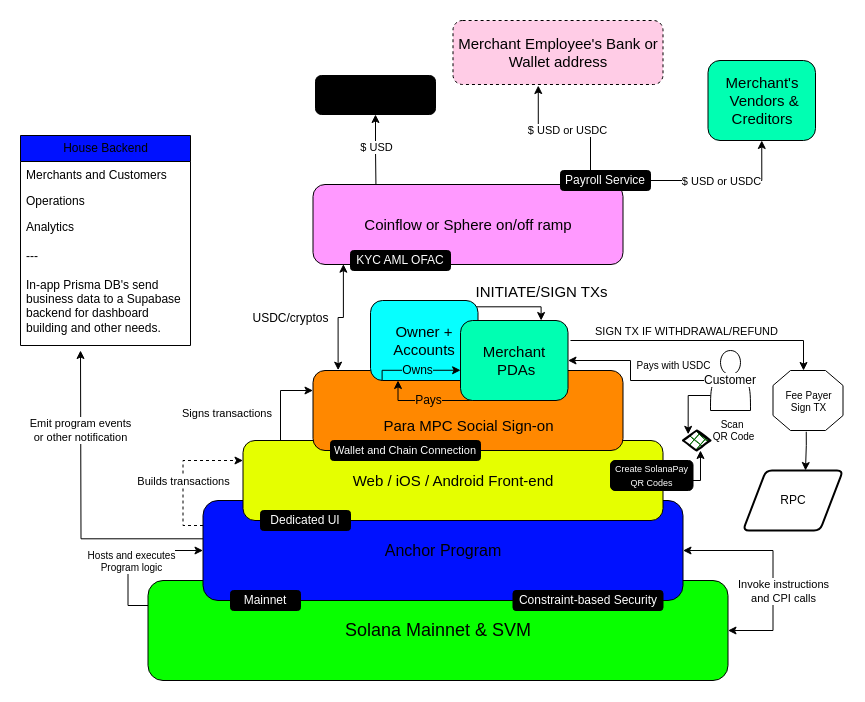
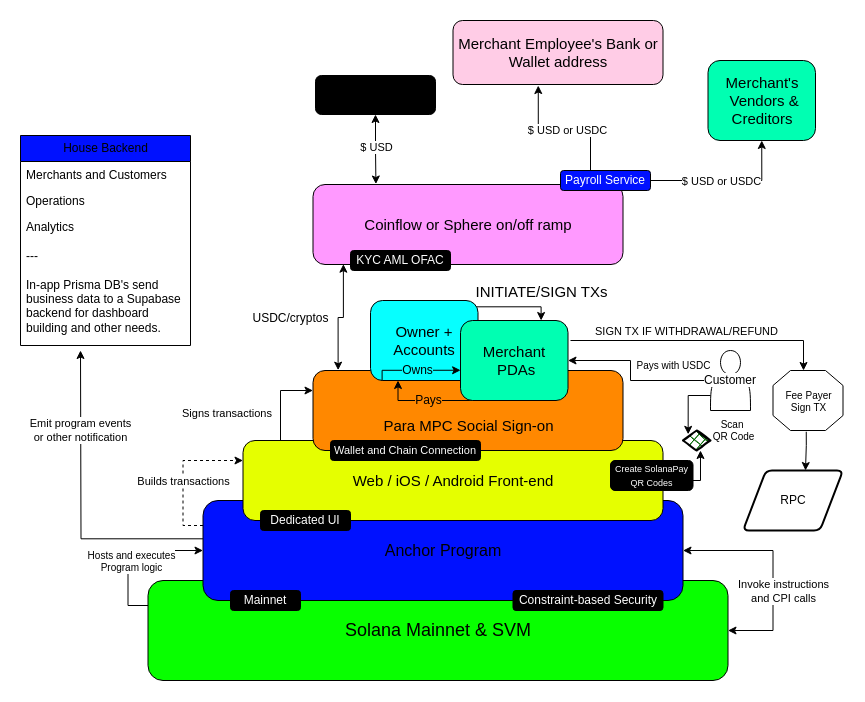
(558, 53) -> (558, 53)
(376, 179) -> (376, 176)
(606, 181) -> (606, 181)
